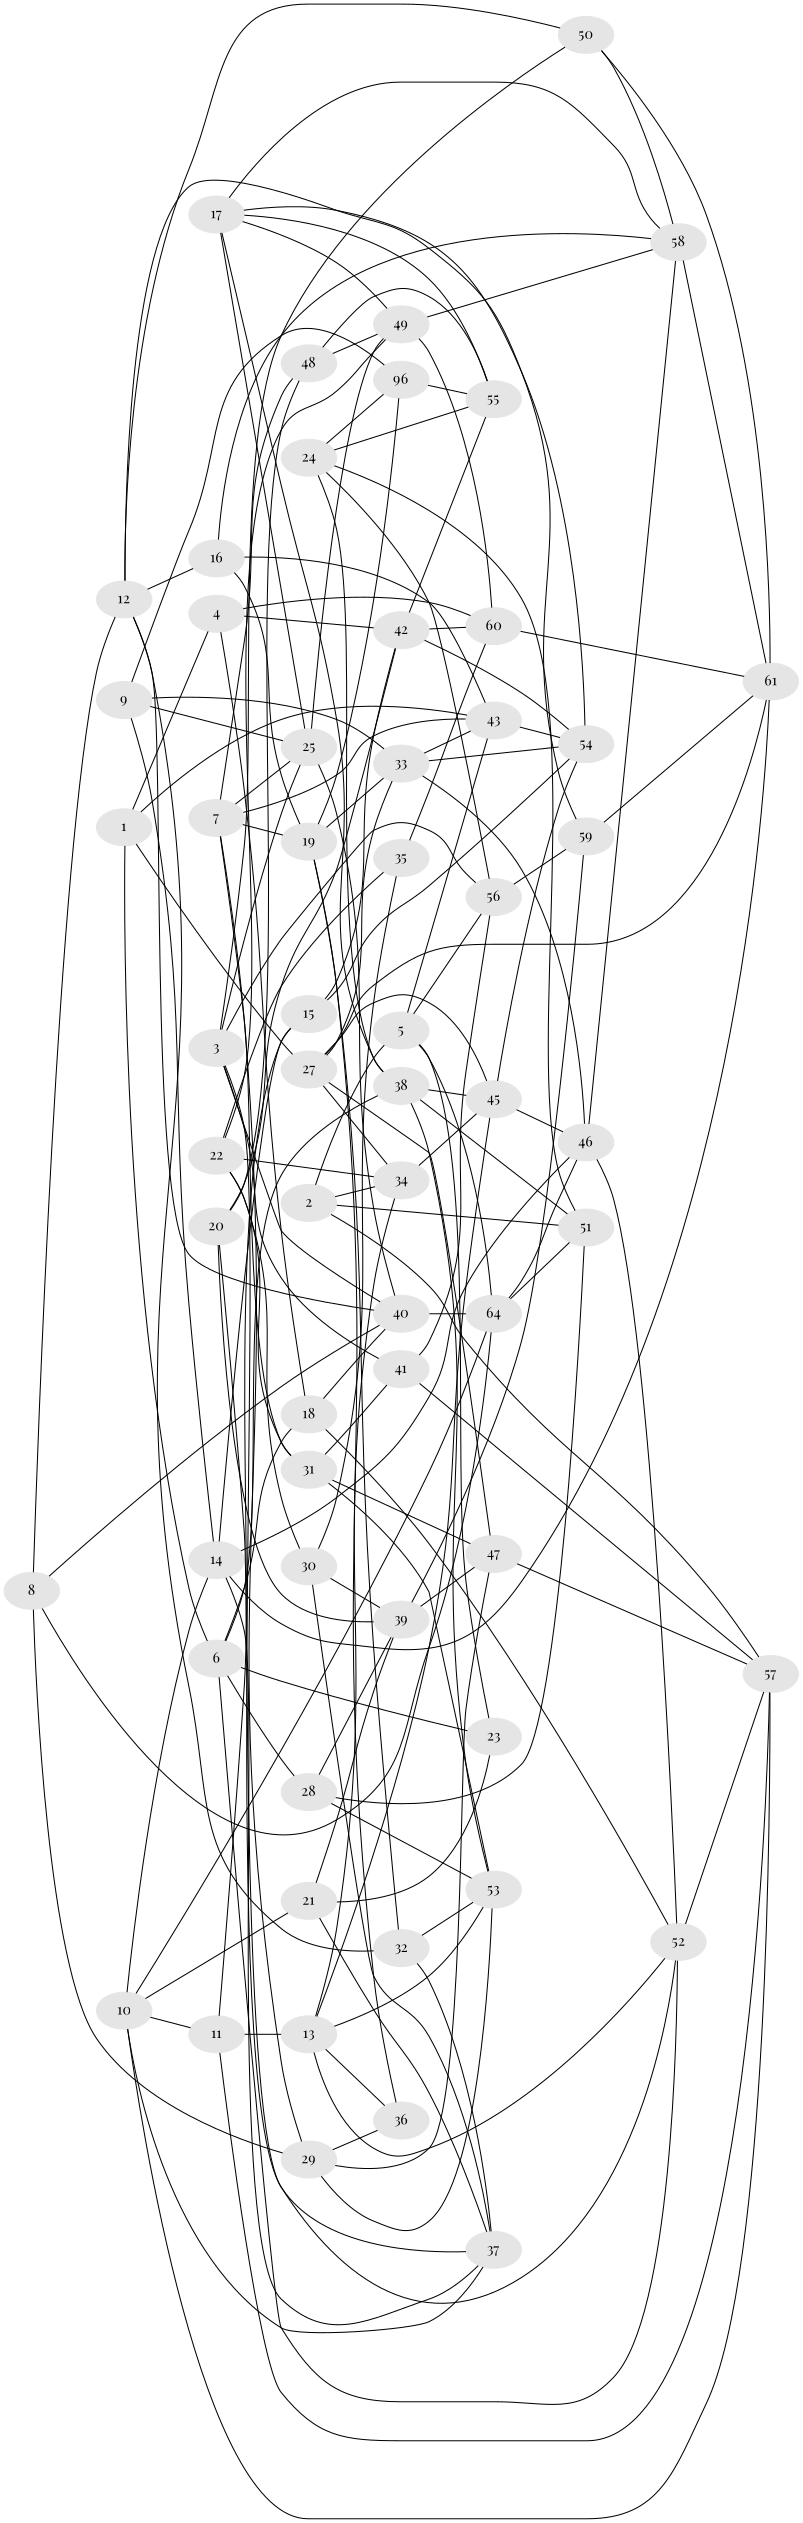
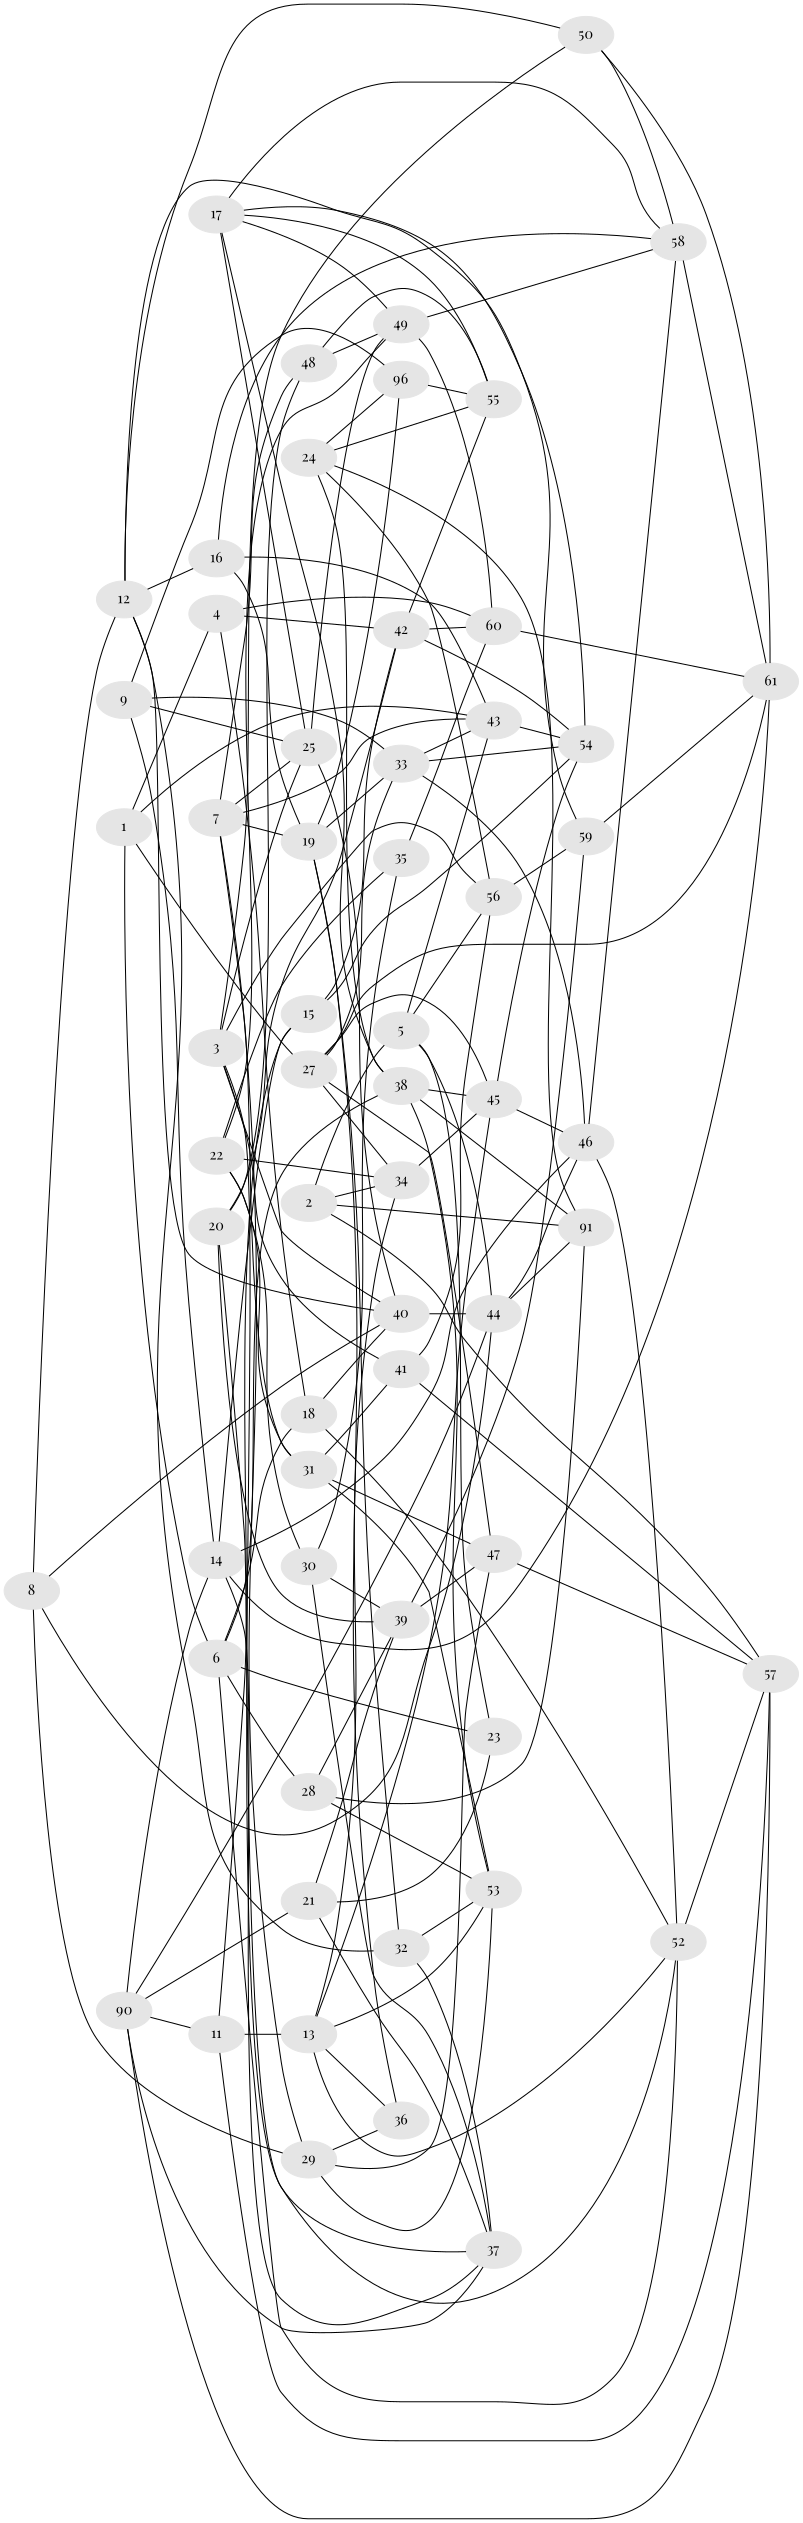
(586, 1228) -> (586, 1228)
(494, 1314) -> (494, 1314)
(124, 2011) -> (124, 2011)
